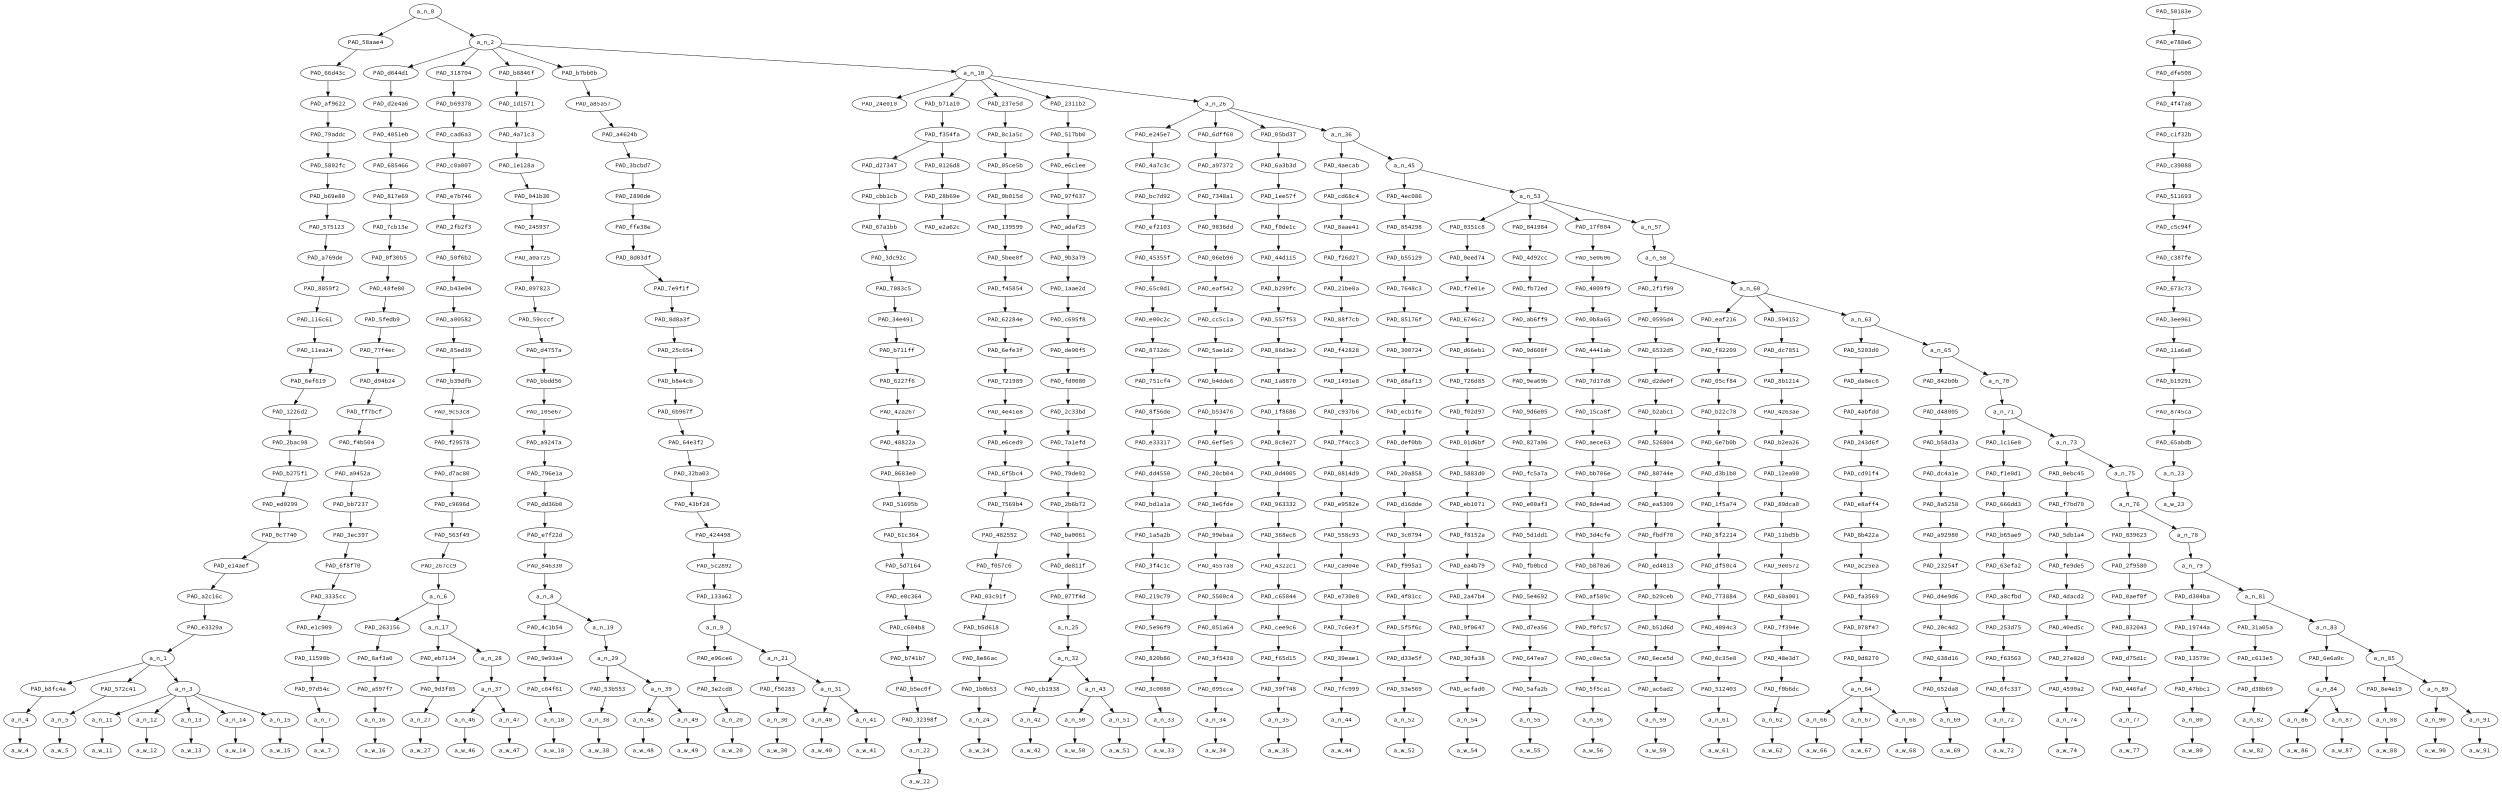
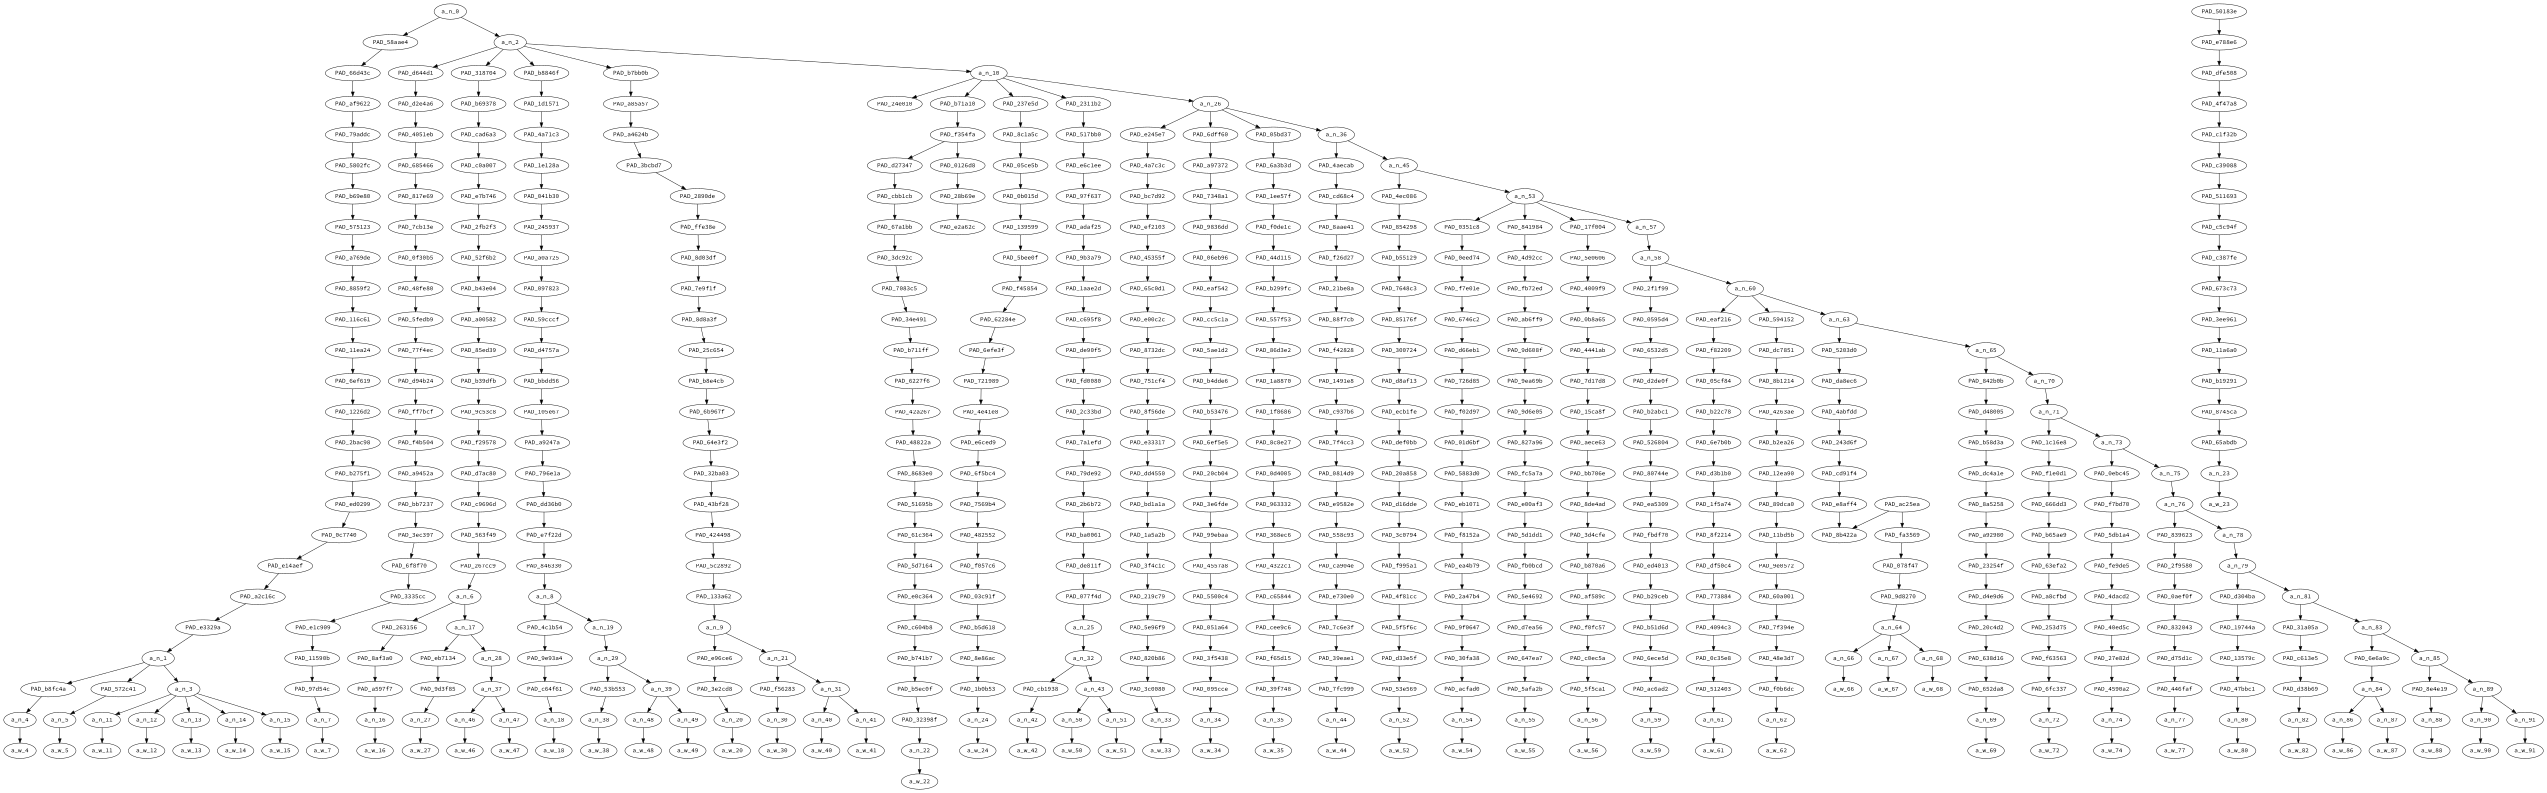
(454, 258) -> (479, 258)
(1861, 548) -> (1873, 519)
